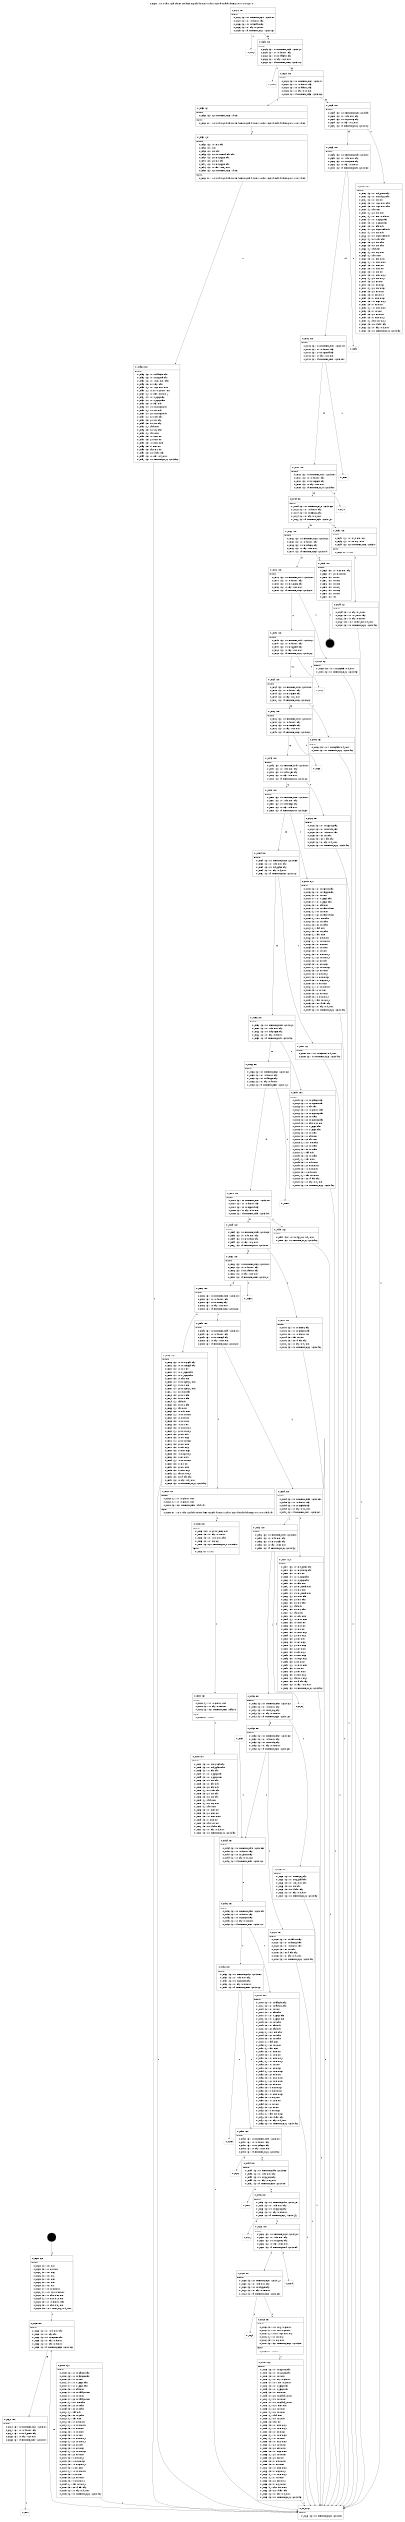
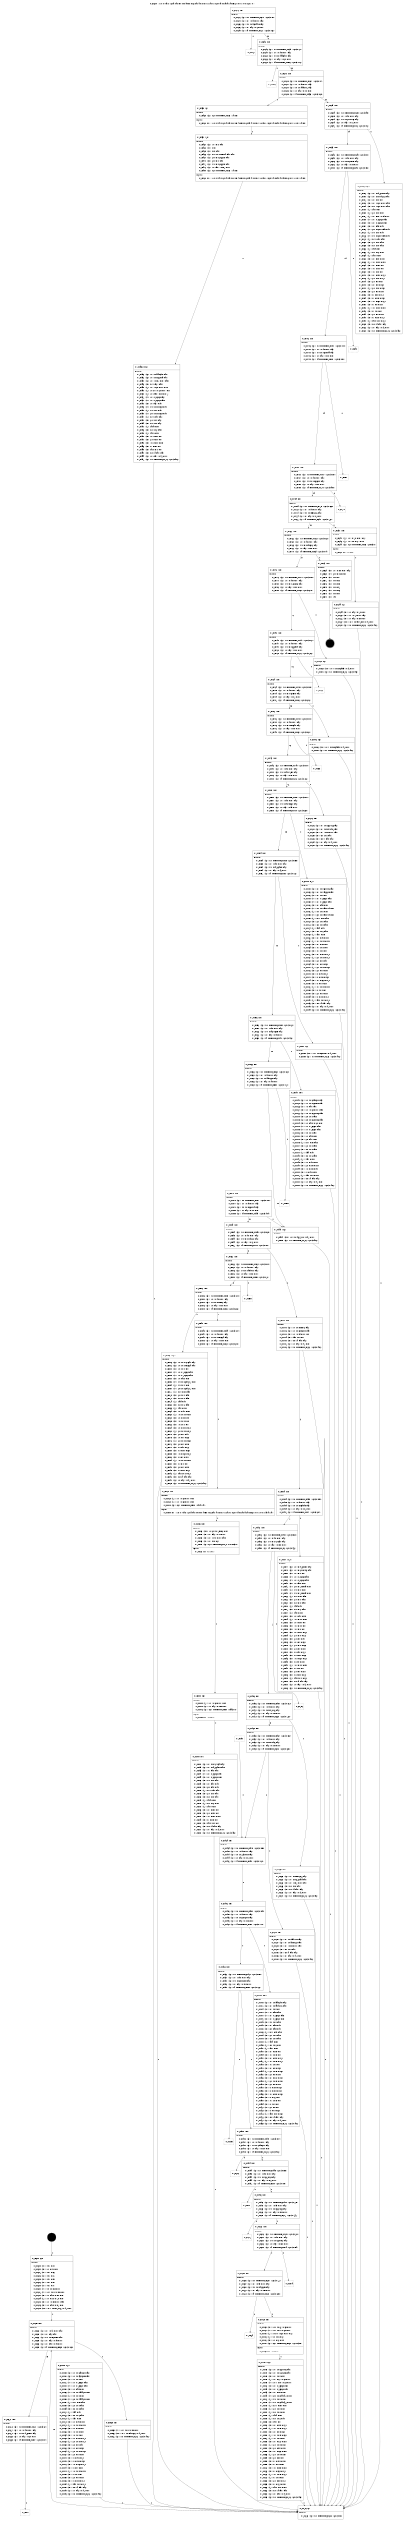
(258, 1139) -> (271, 1159)
(258, 1418) -> (299, 1419)
none -> (127, 2430)
